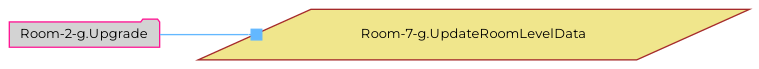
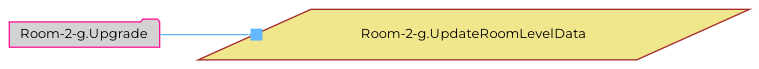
(474, 35) -> (474, 35)
